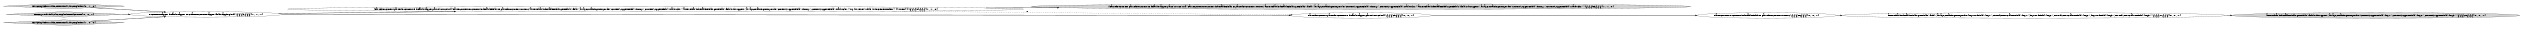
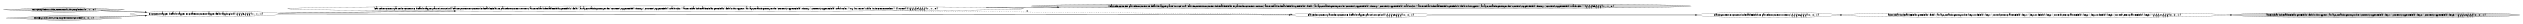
(64, 23) -> none
